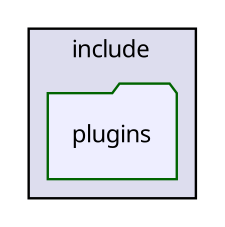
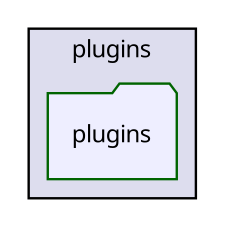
(112, 51) -> (112, 51)
